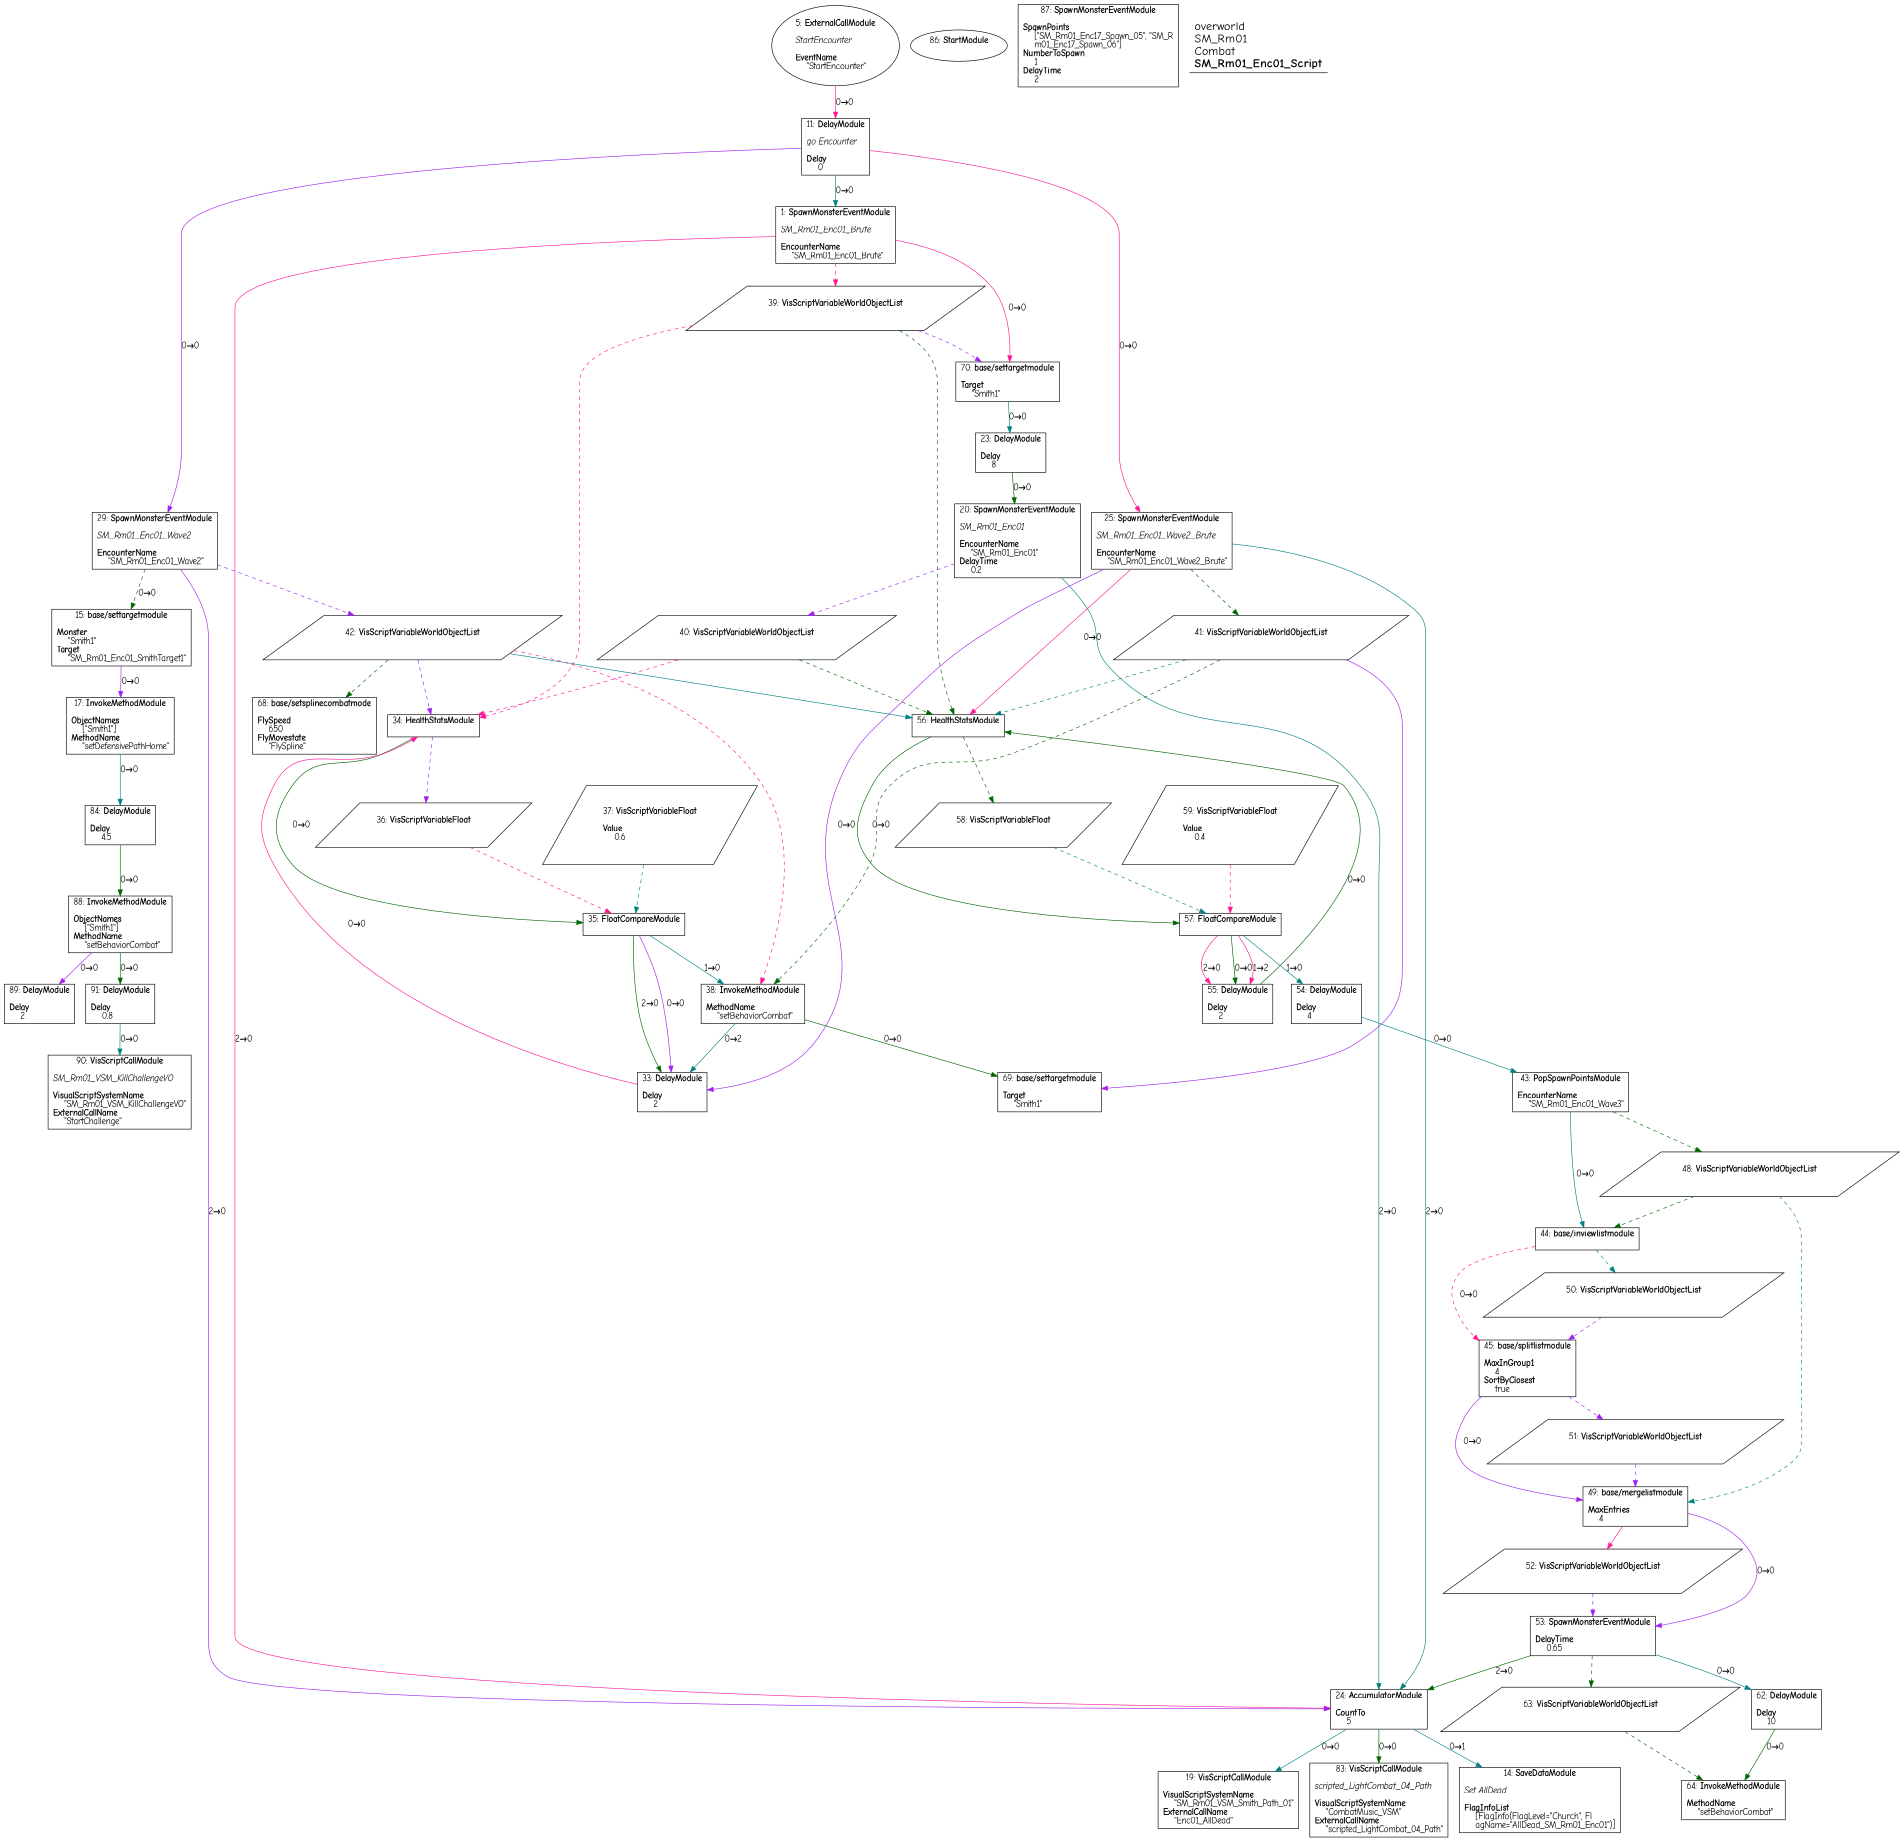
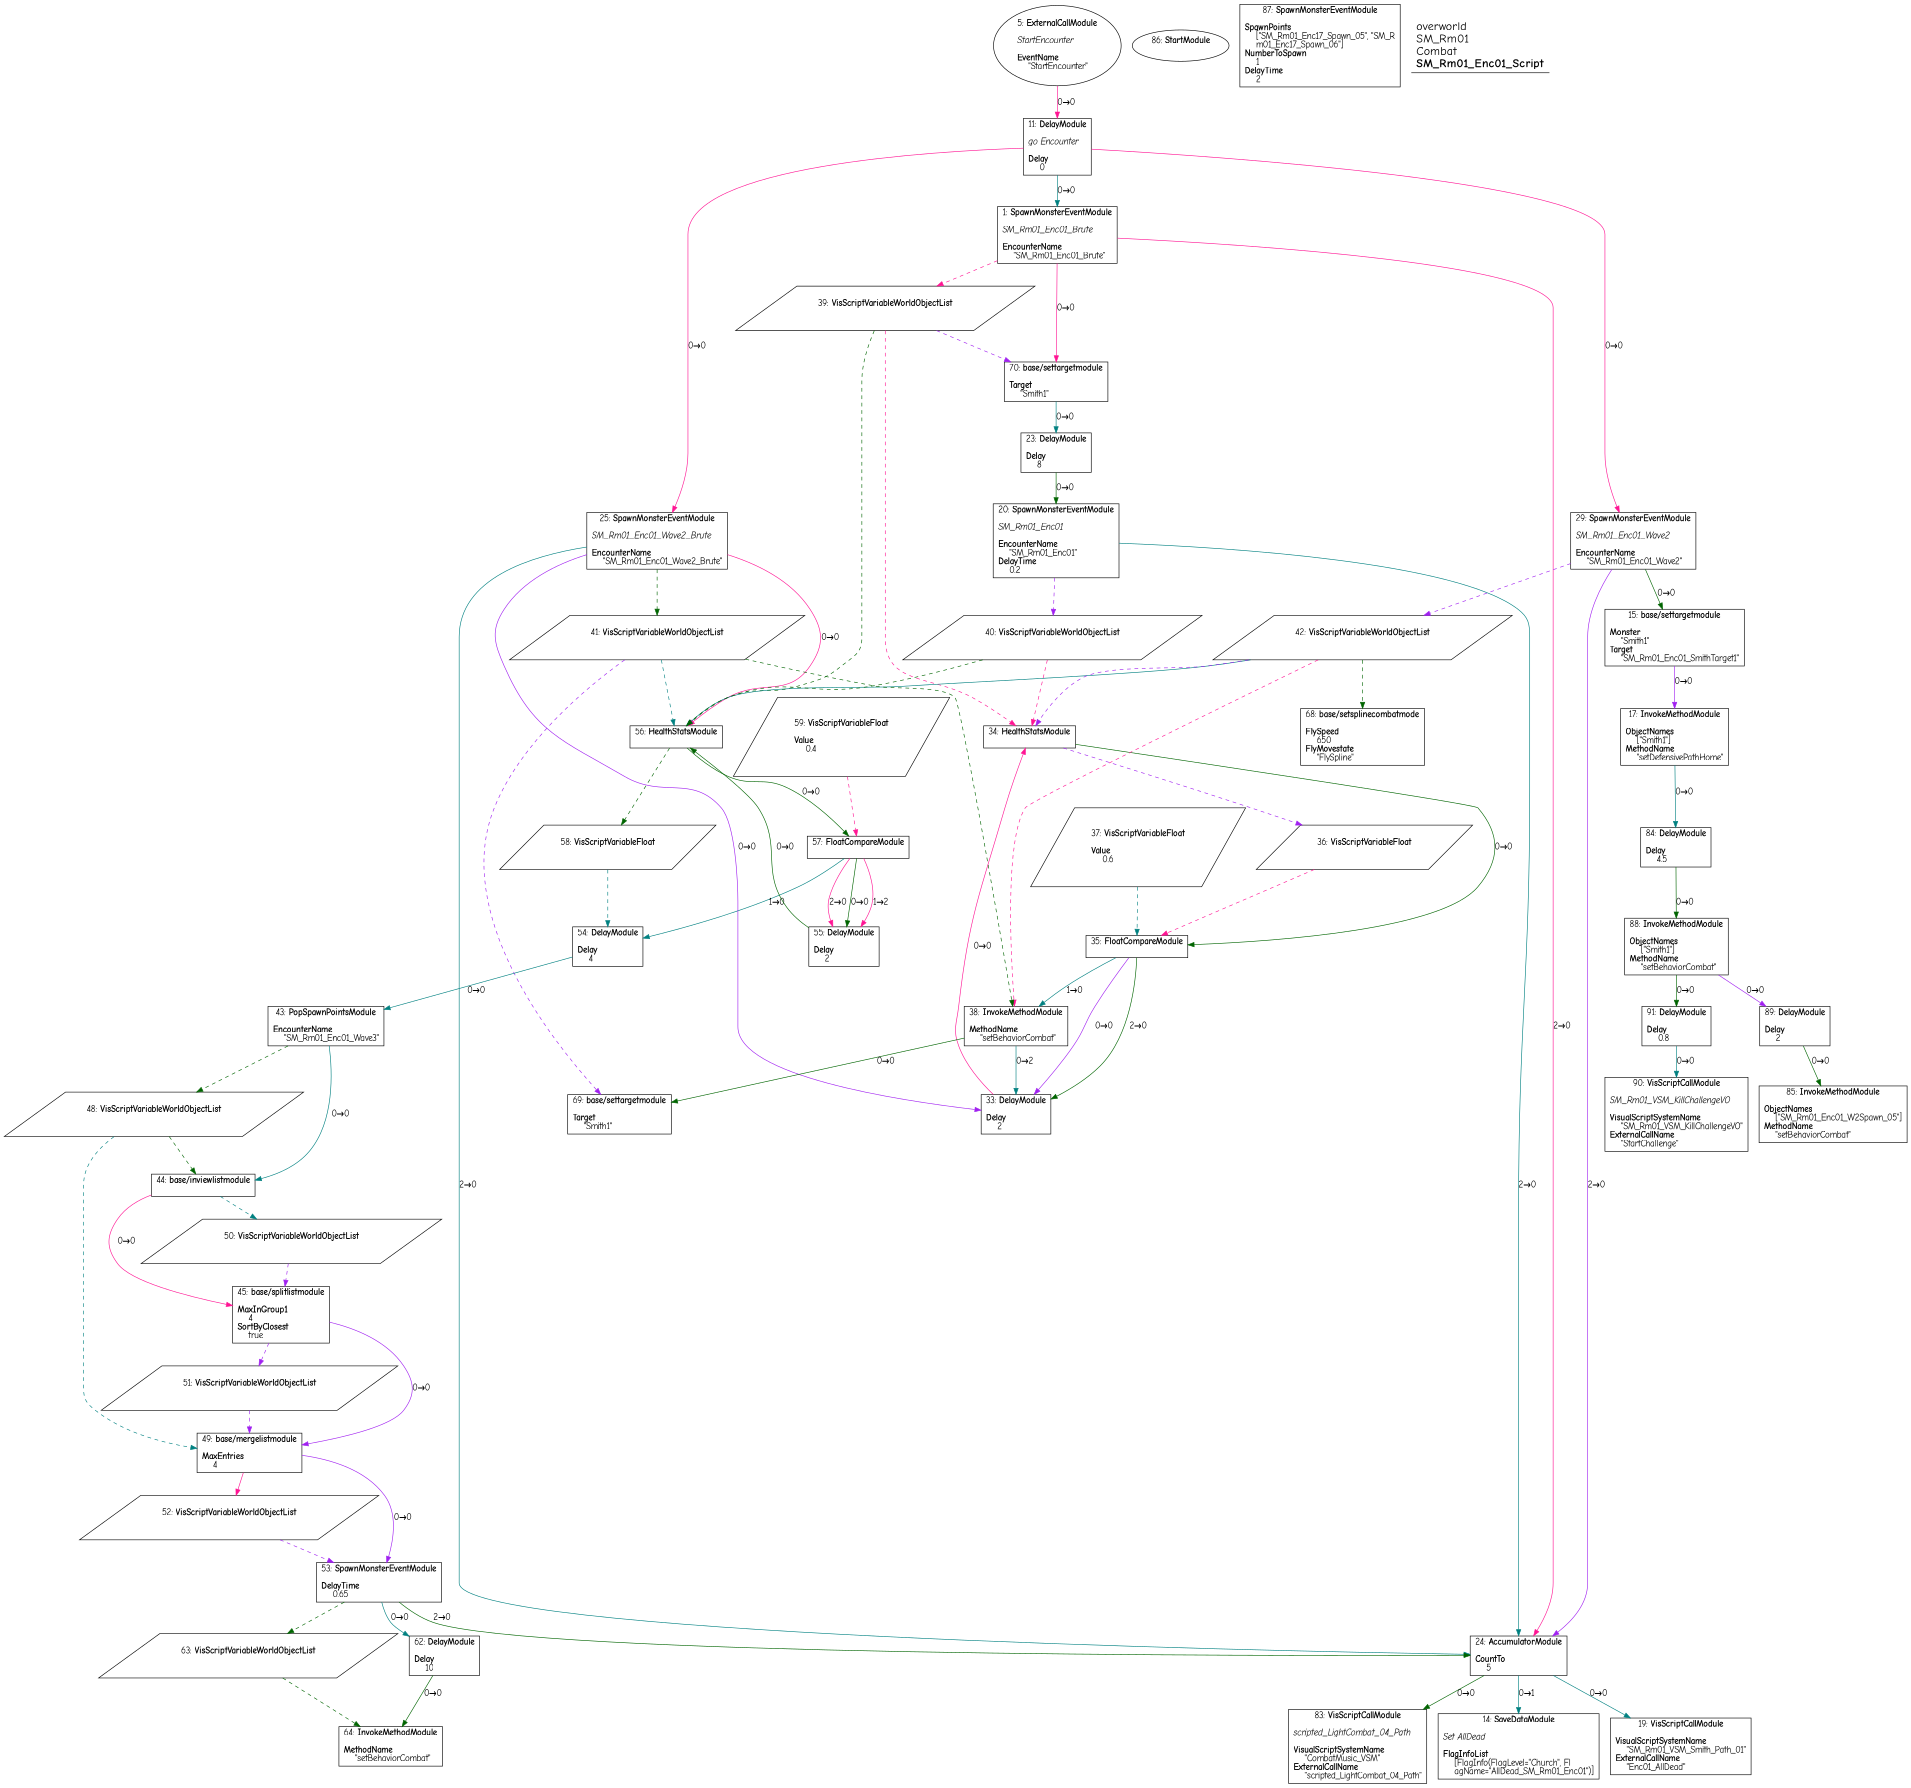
(349, 180) -> (1490, 189)
(139, 586) -> (1653, 586)
(1127, 879) -> (608, 895)
(1402, 975) -> (485, 864)
none -> (1833, 1114)
(1463, 1270) -> (128, 1272)
